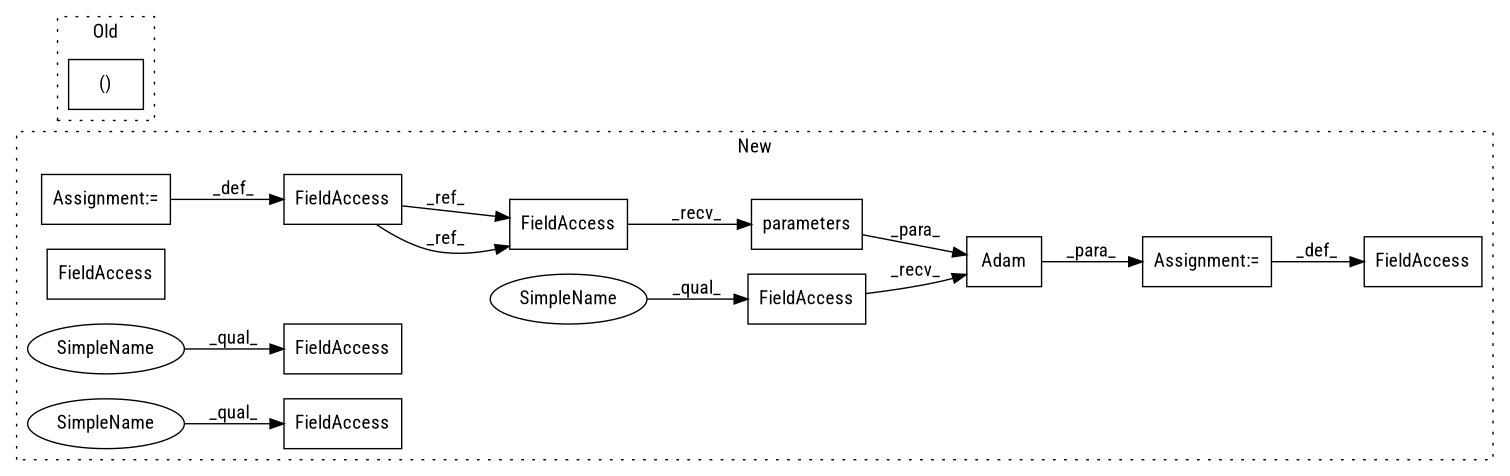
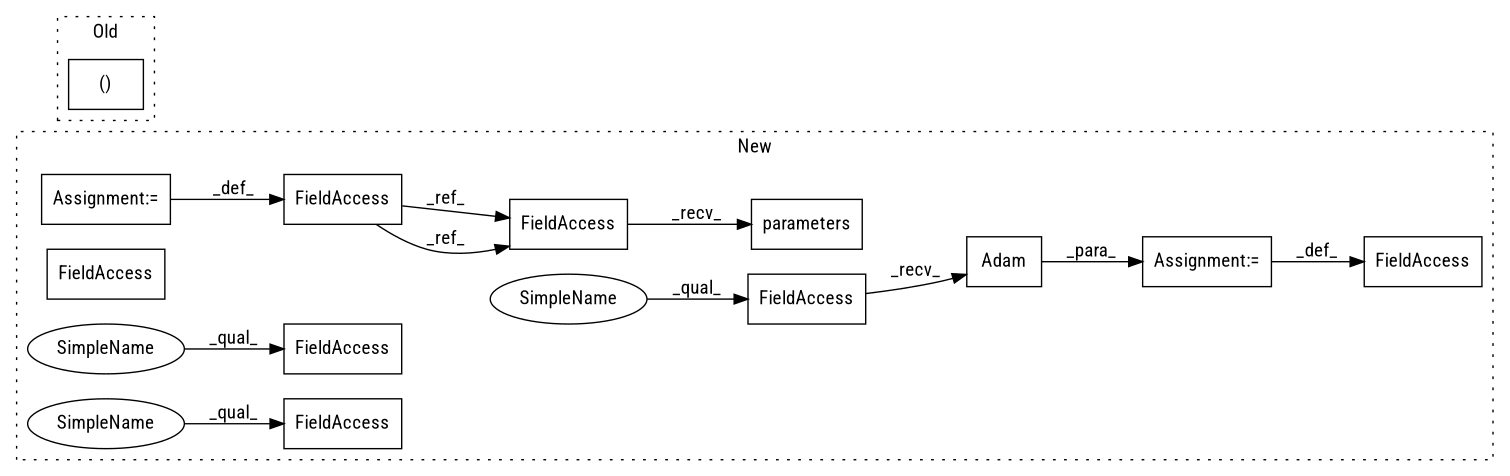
(908, 243) -> none
